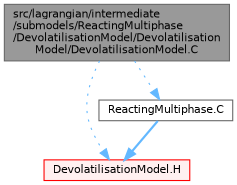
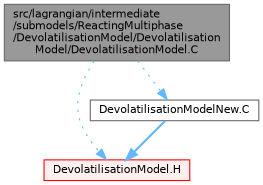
(166, 110) -> (175, 110)
